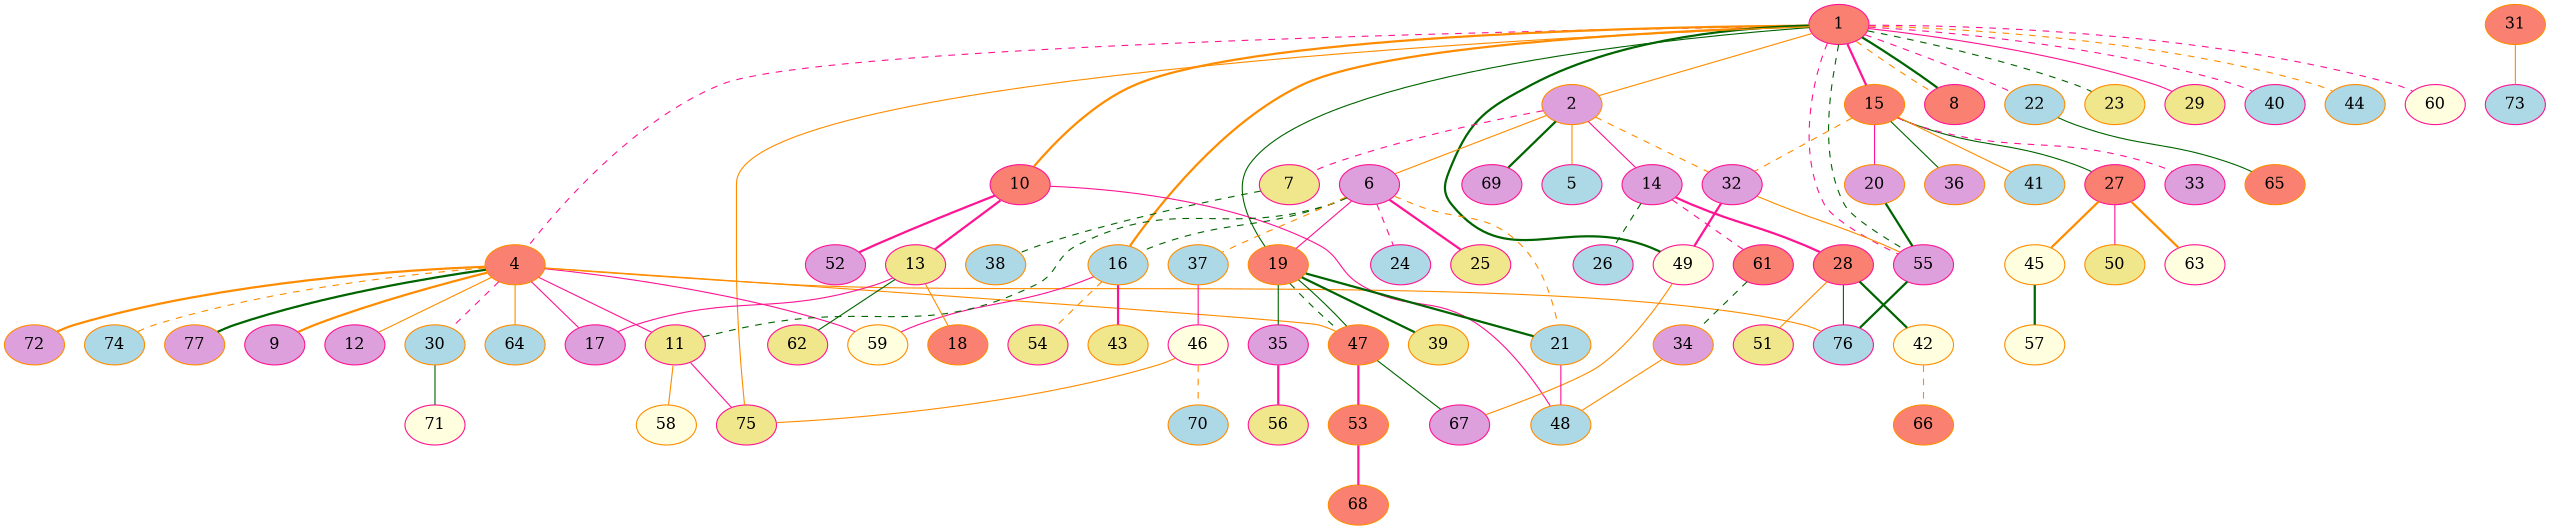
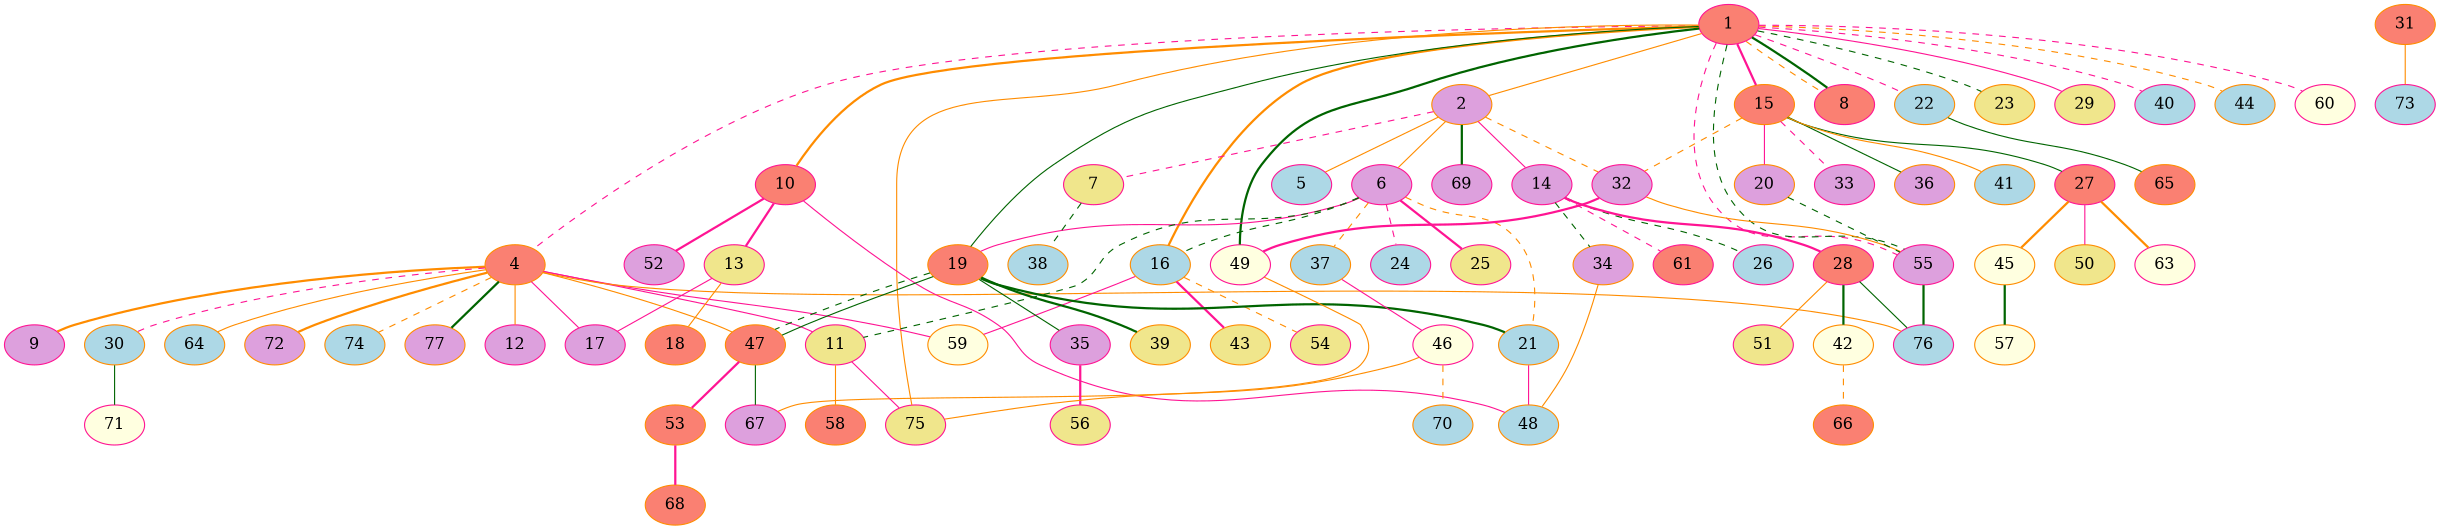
(1899, 225) -> (1844, 225)
(1725, 304) -> (1573, 225)
(798, 345) -> none
(666, 425) -> (835, 425)
